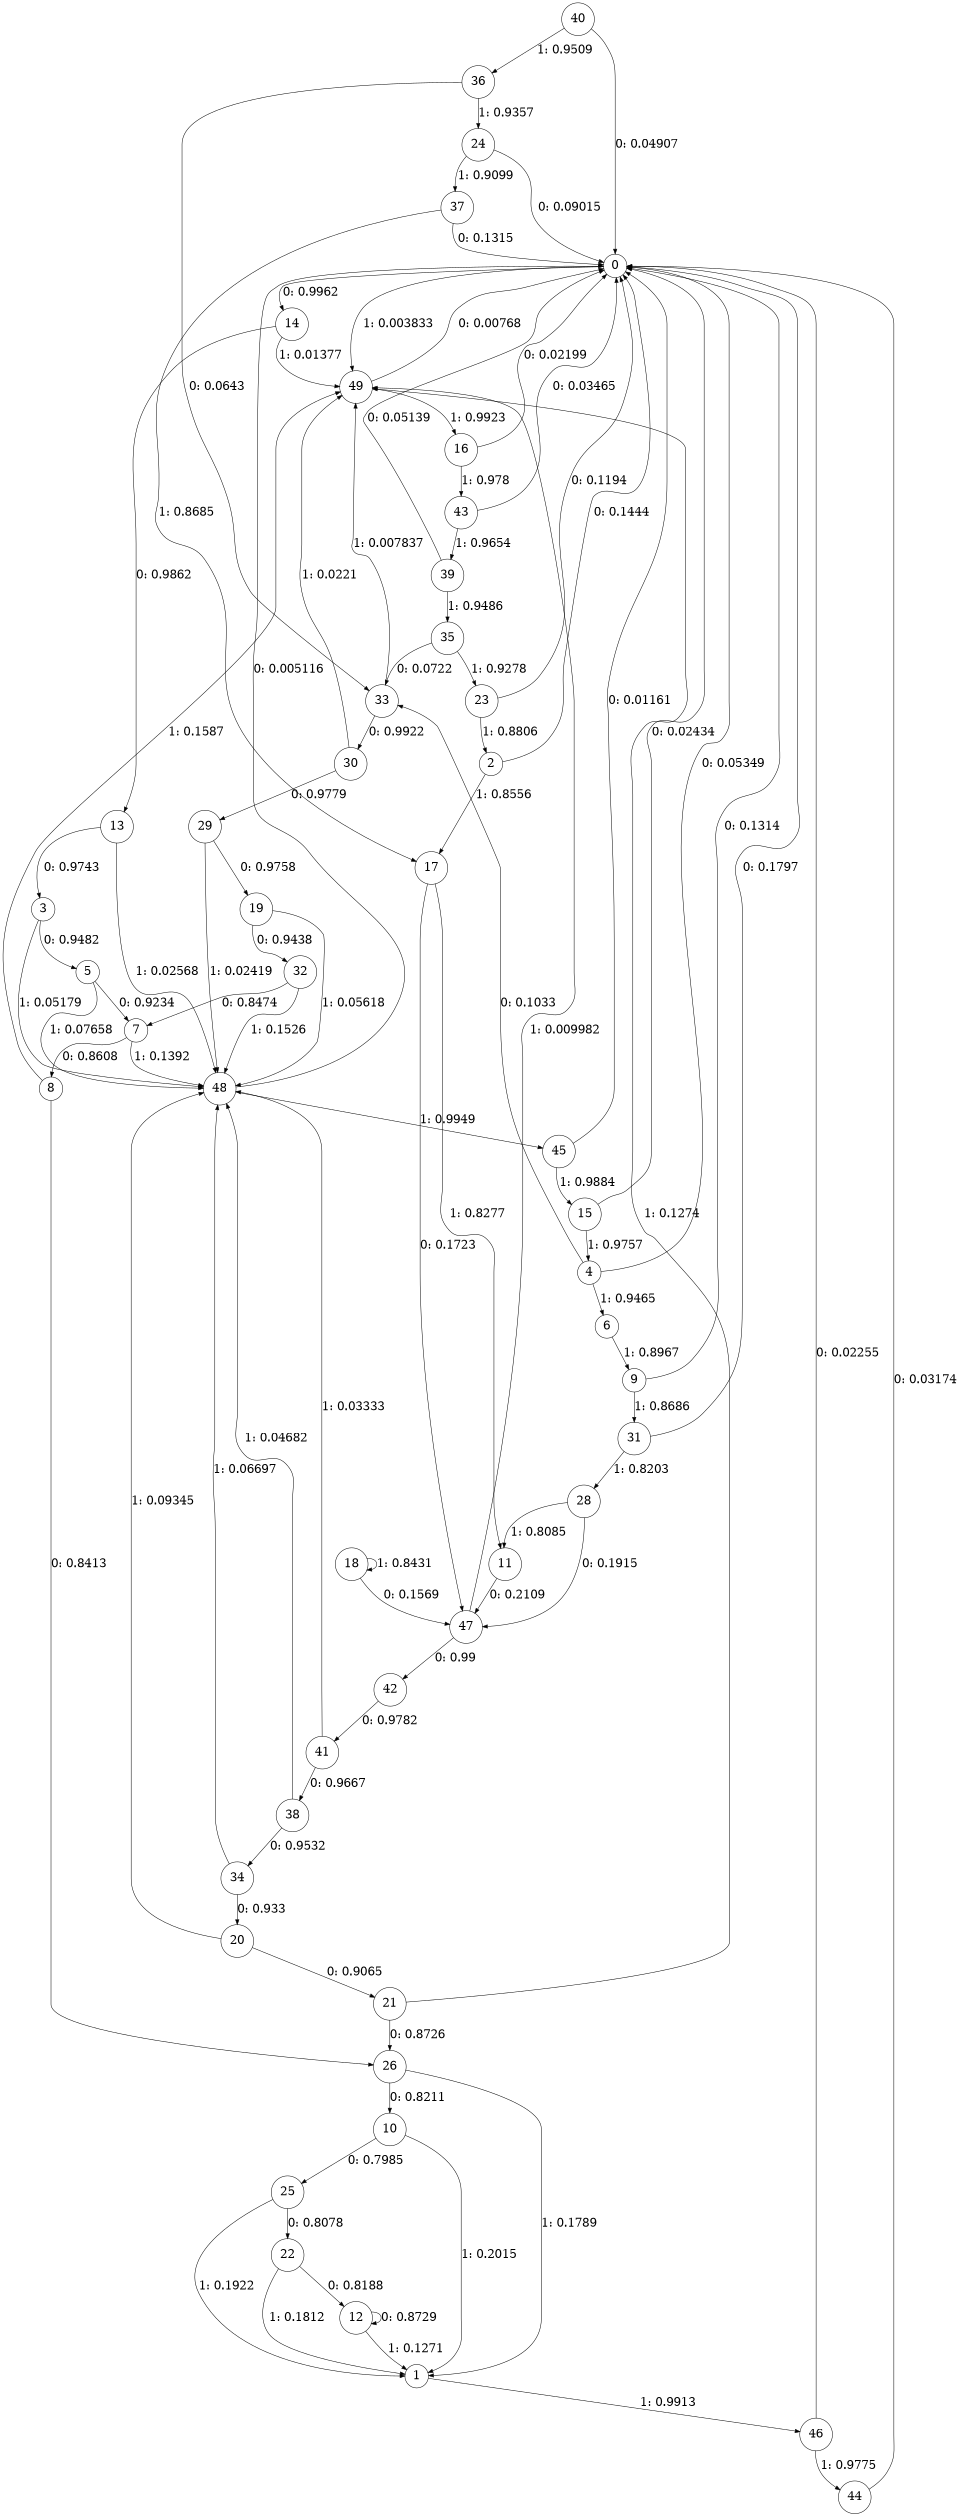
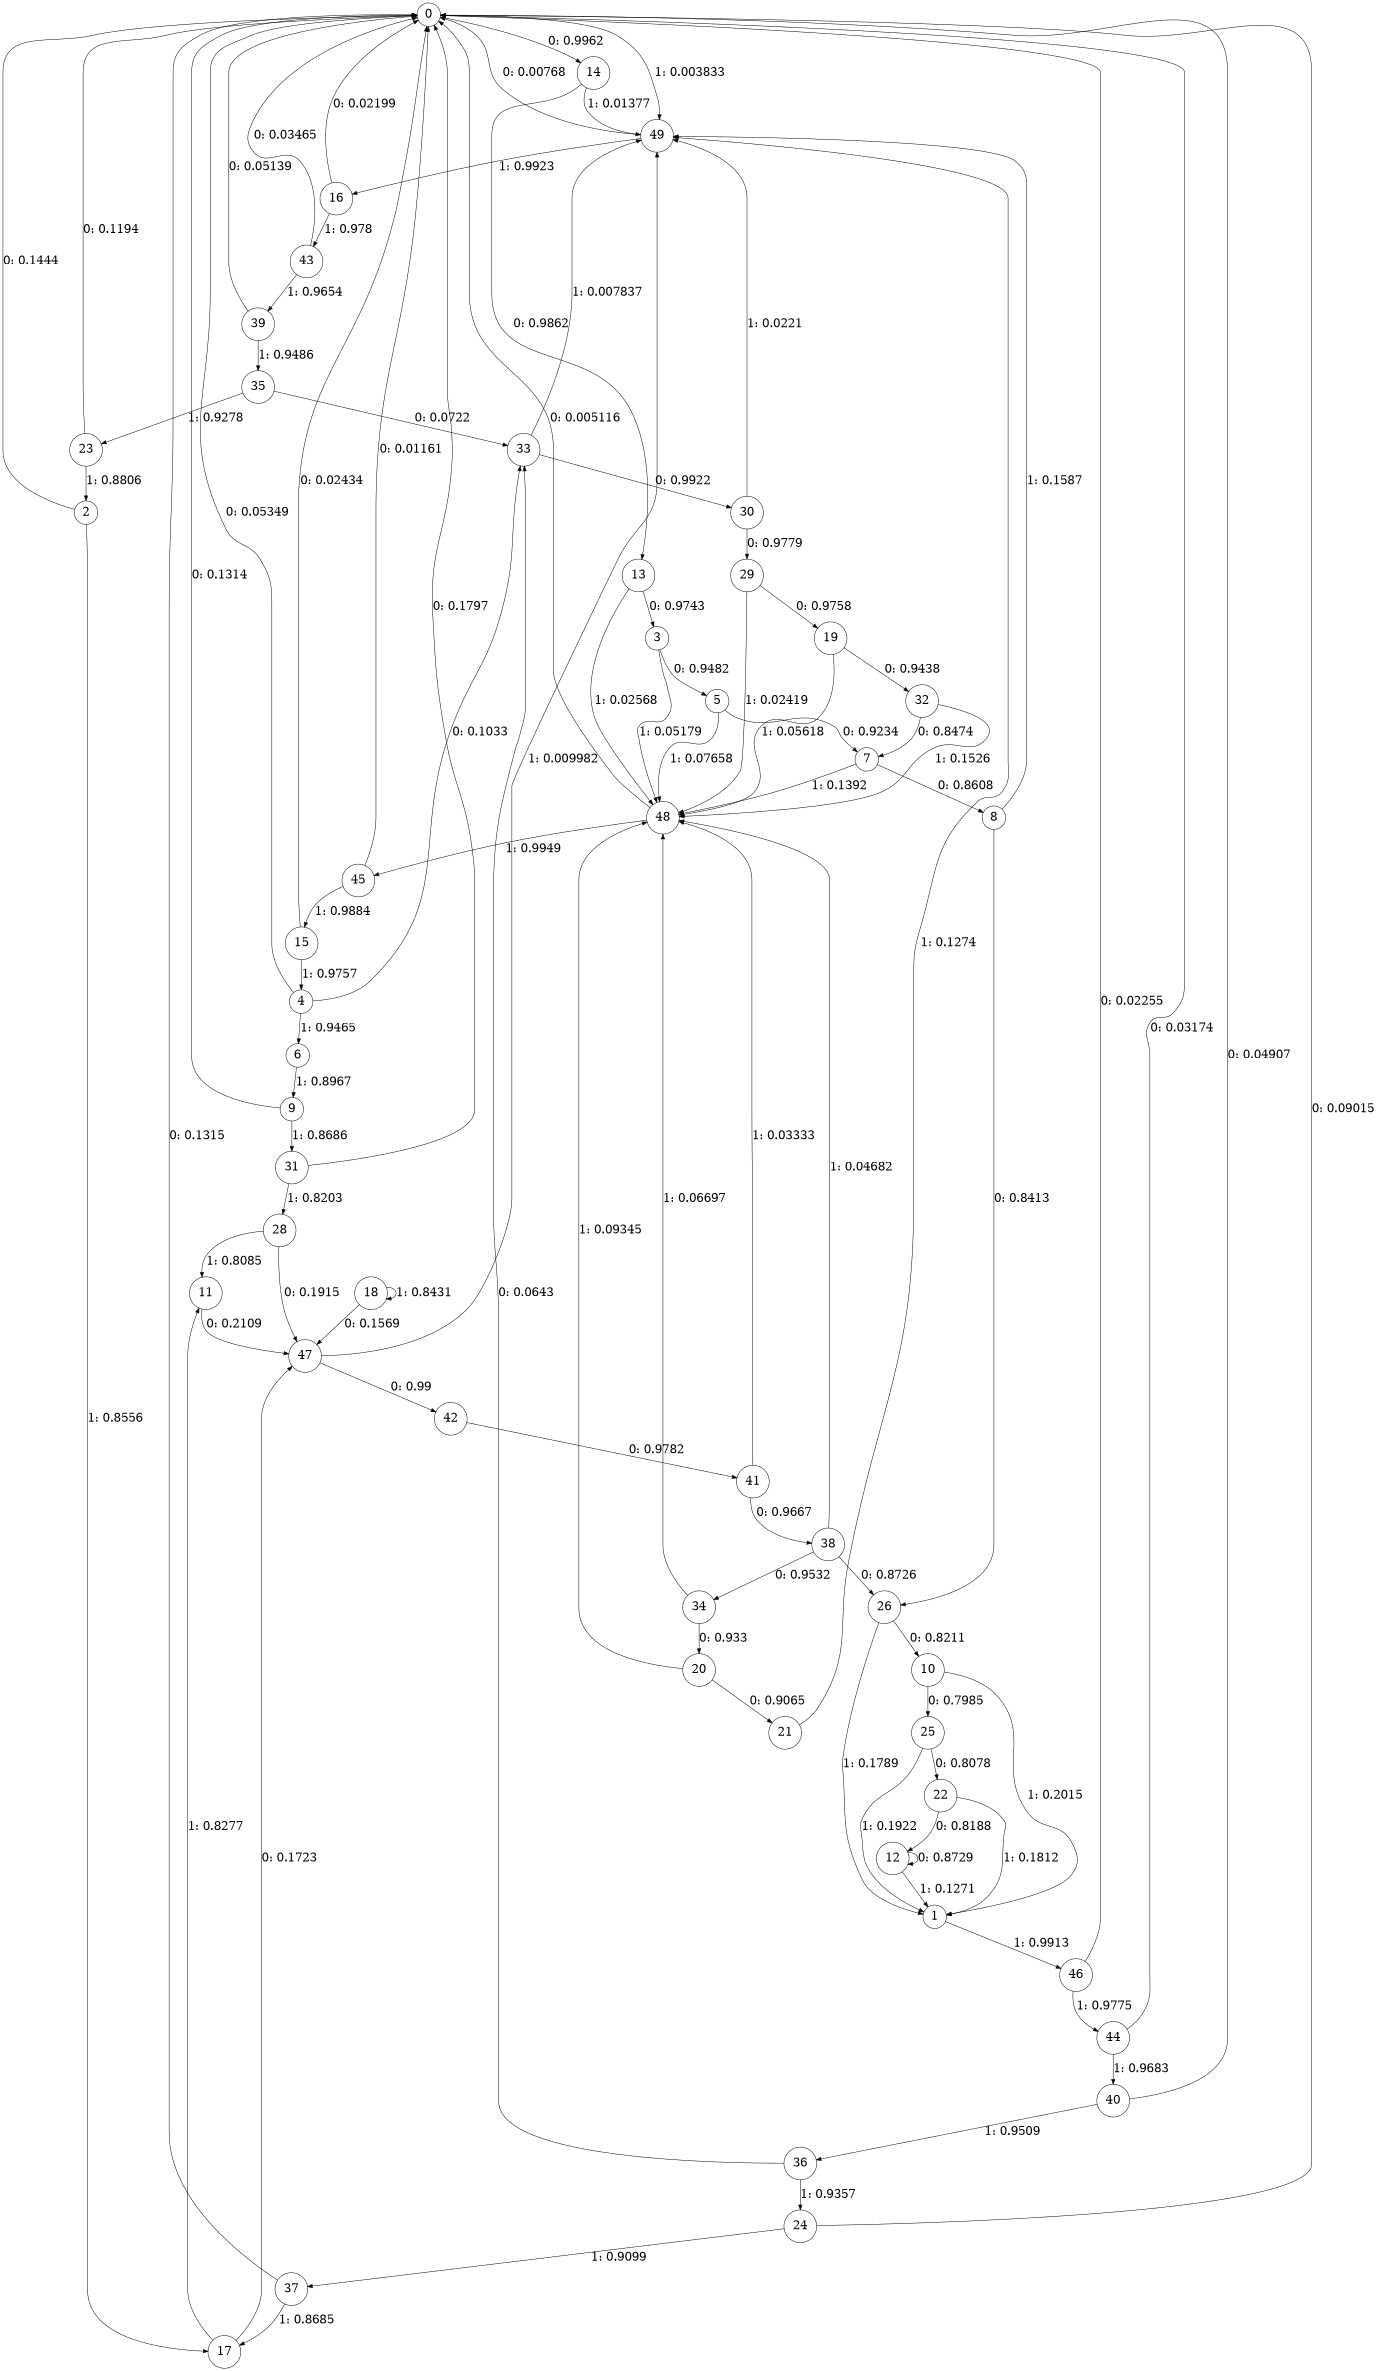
(390, 2033) -> (855, 1574)
none -> (1113, 2067)
